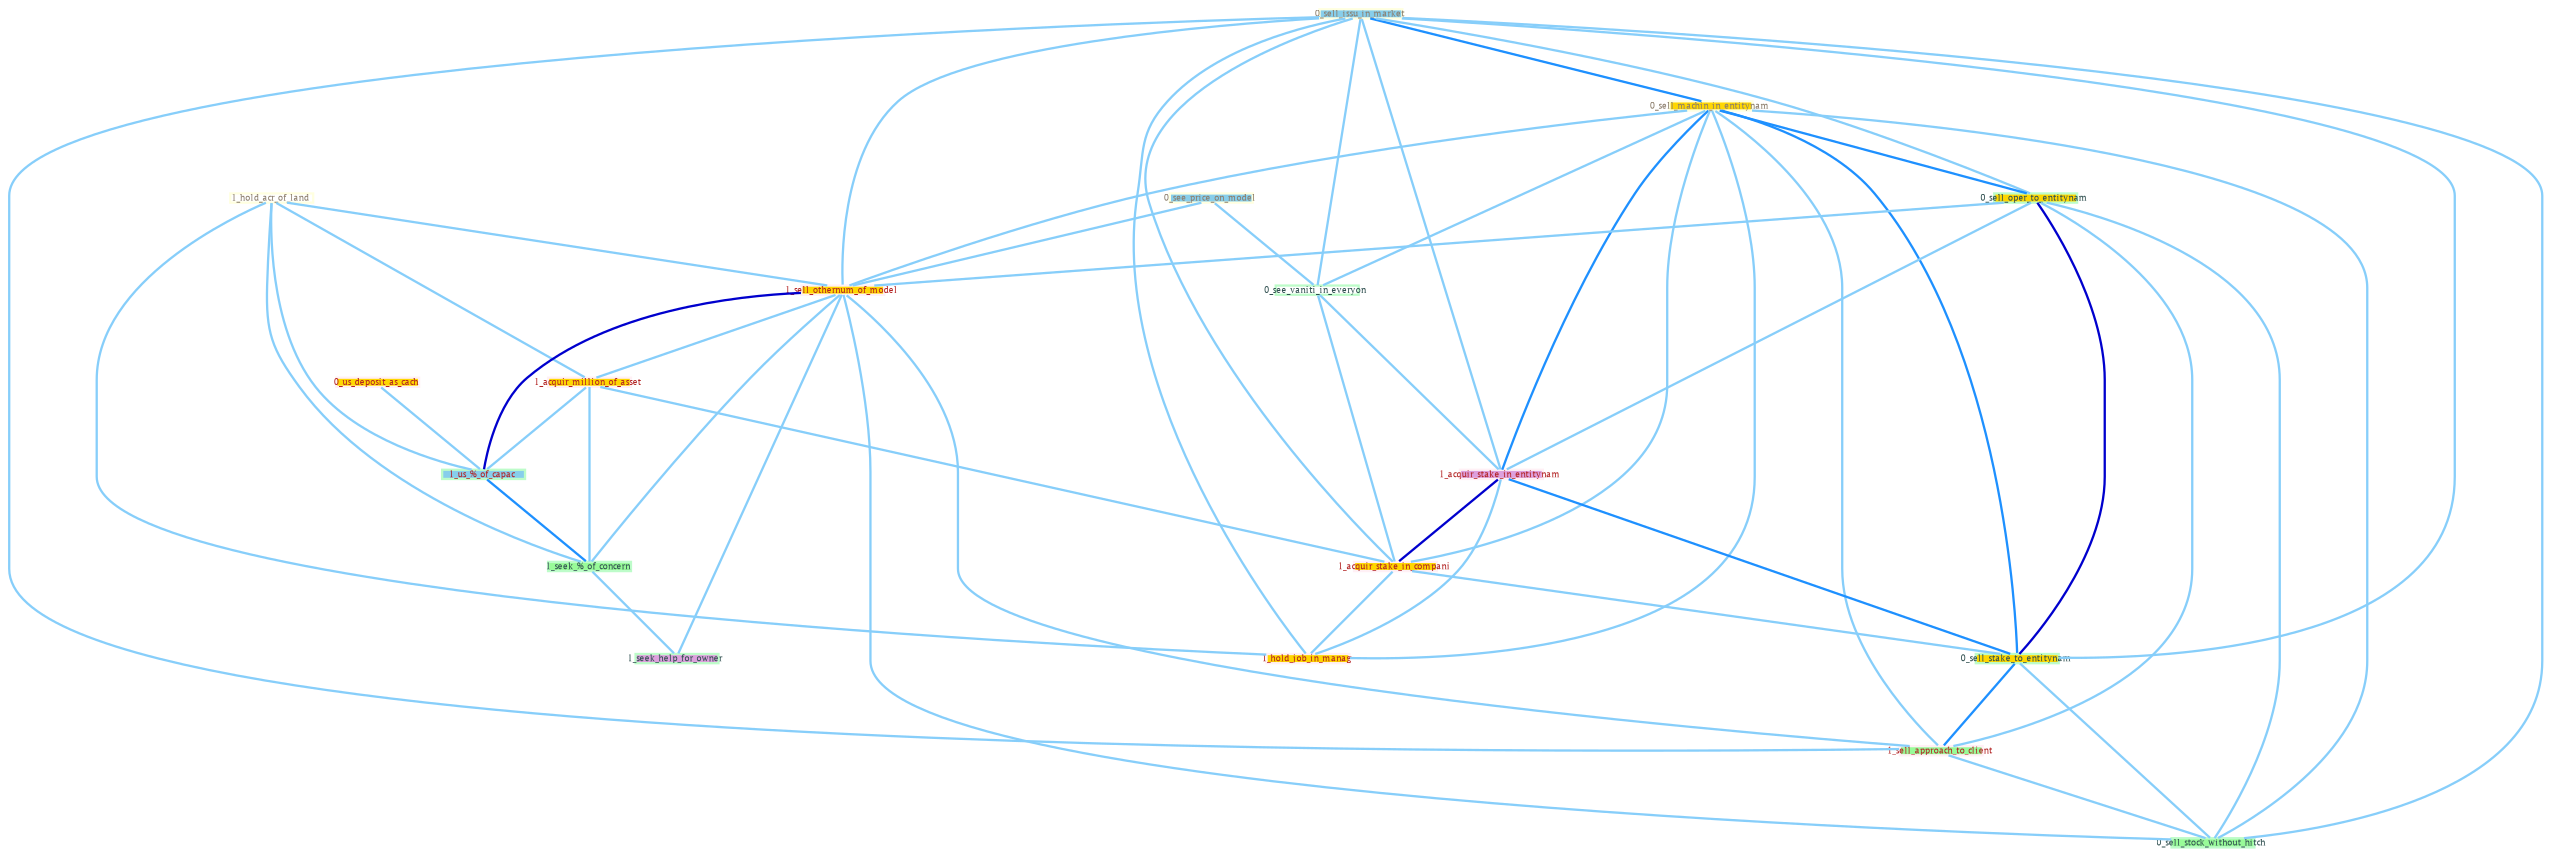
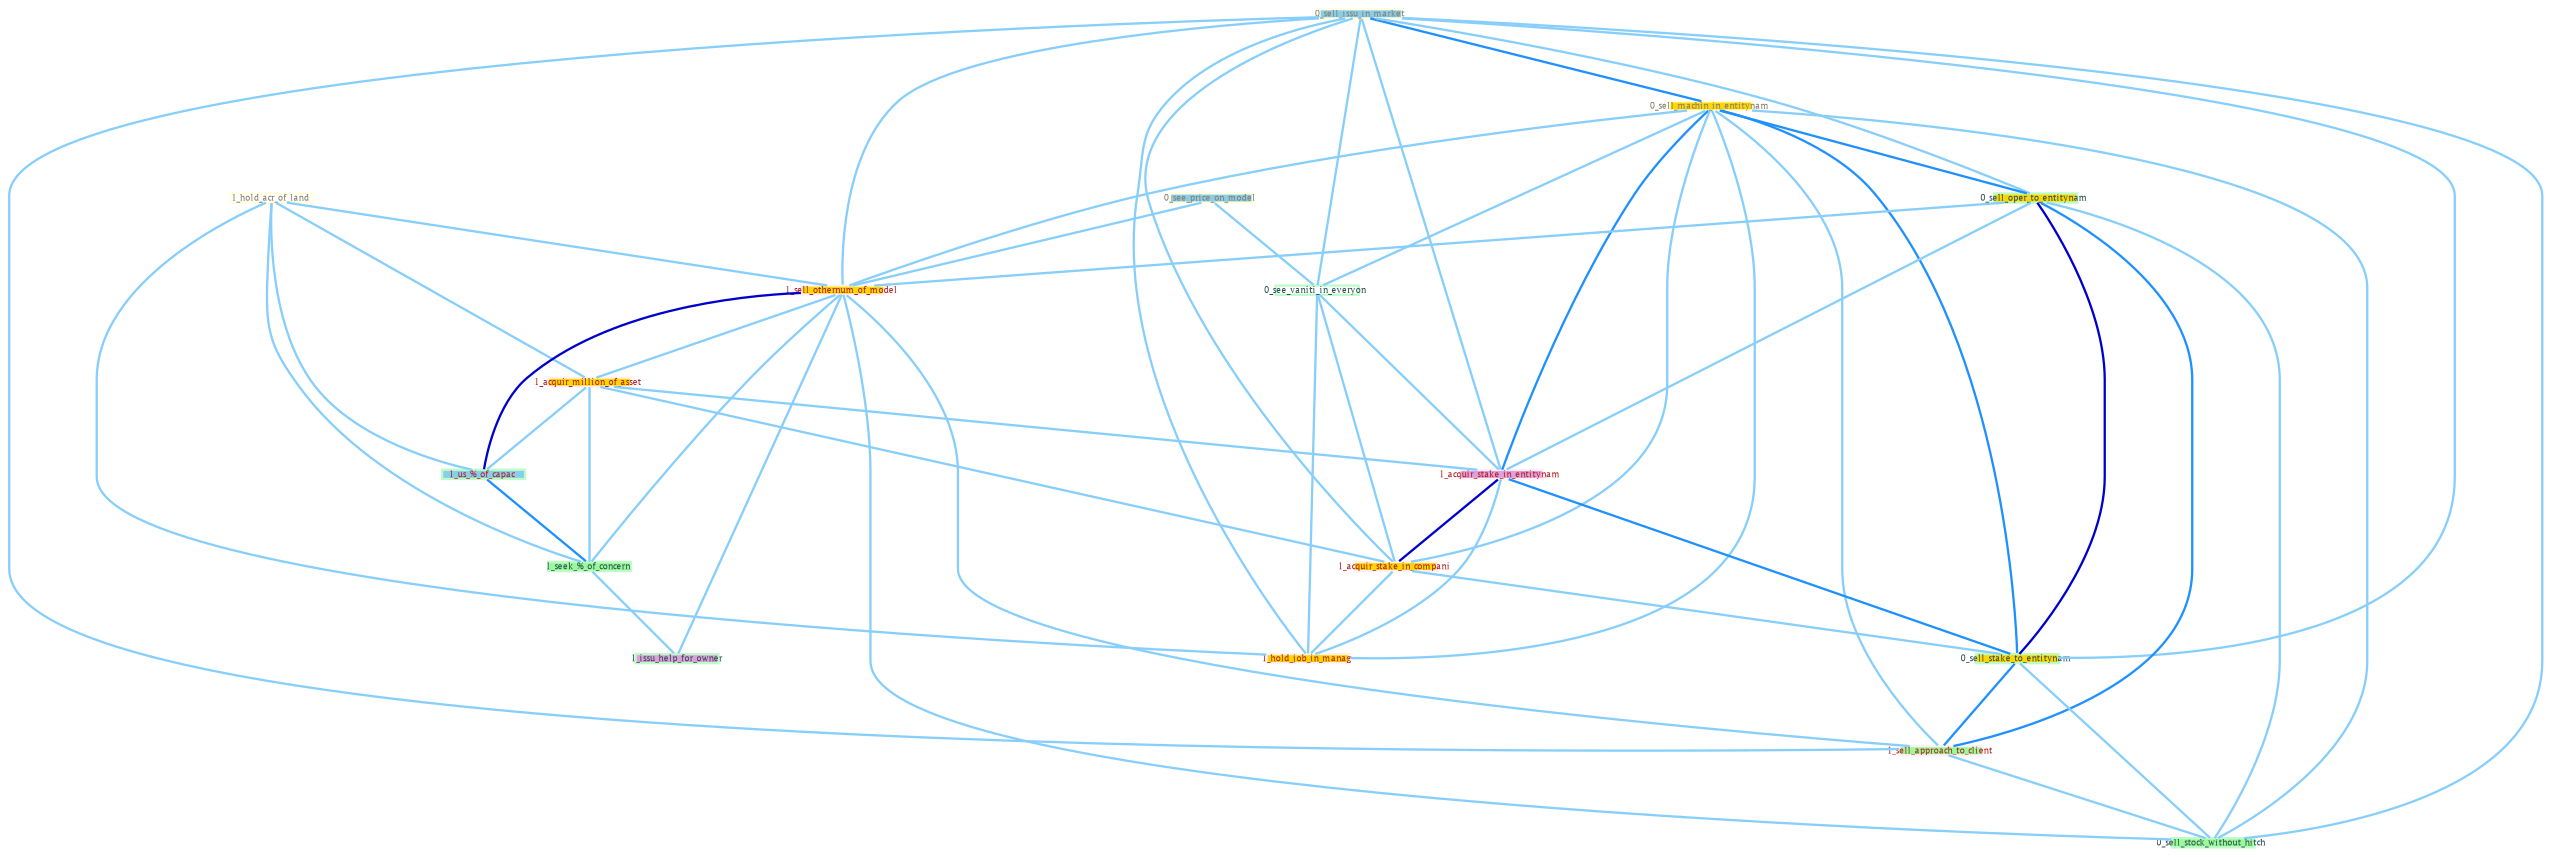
(378, 382) -> none
none -> (1046, 428)
none -> (1312, 501)
(2192, 512) -> (2192, 512)
(677, 659) -> (677, 659)
